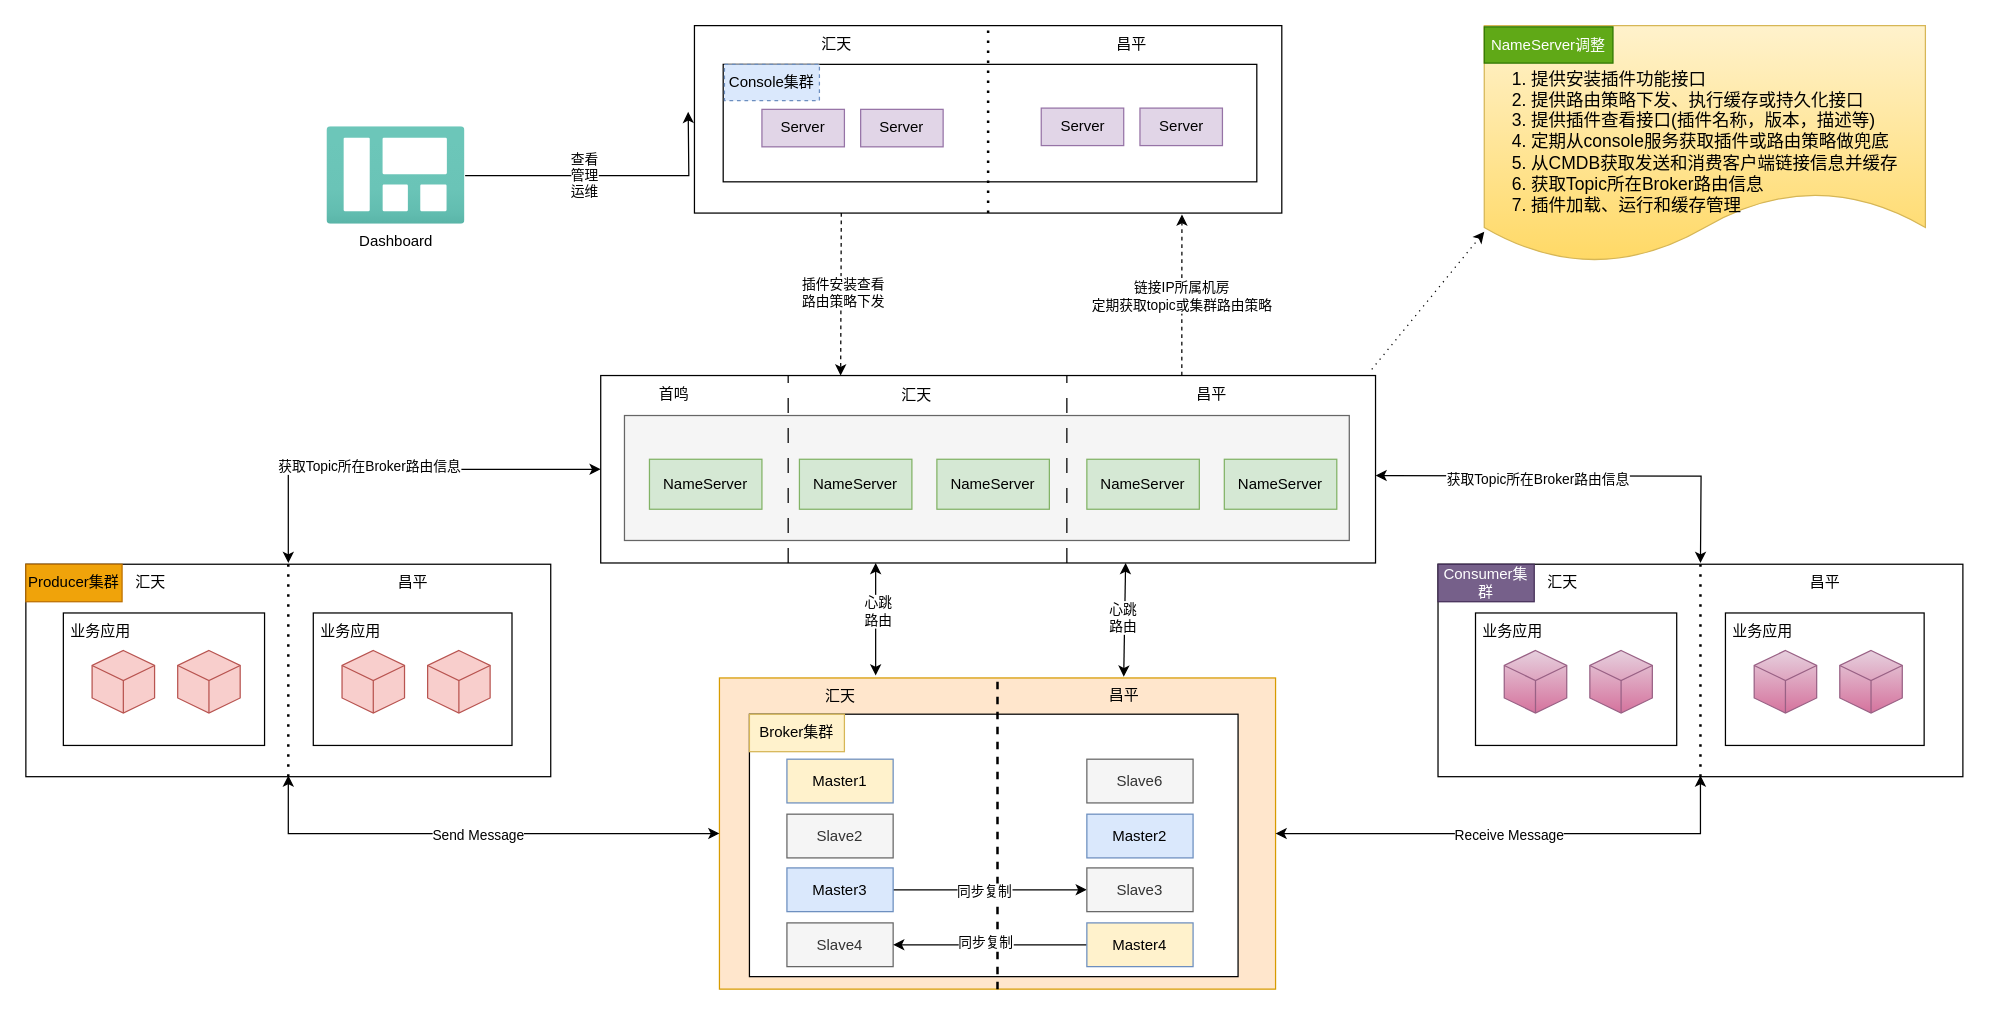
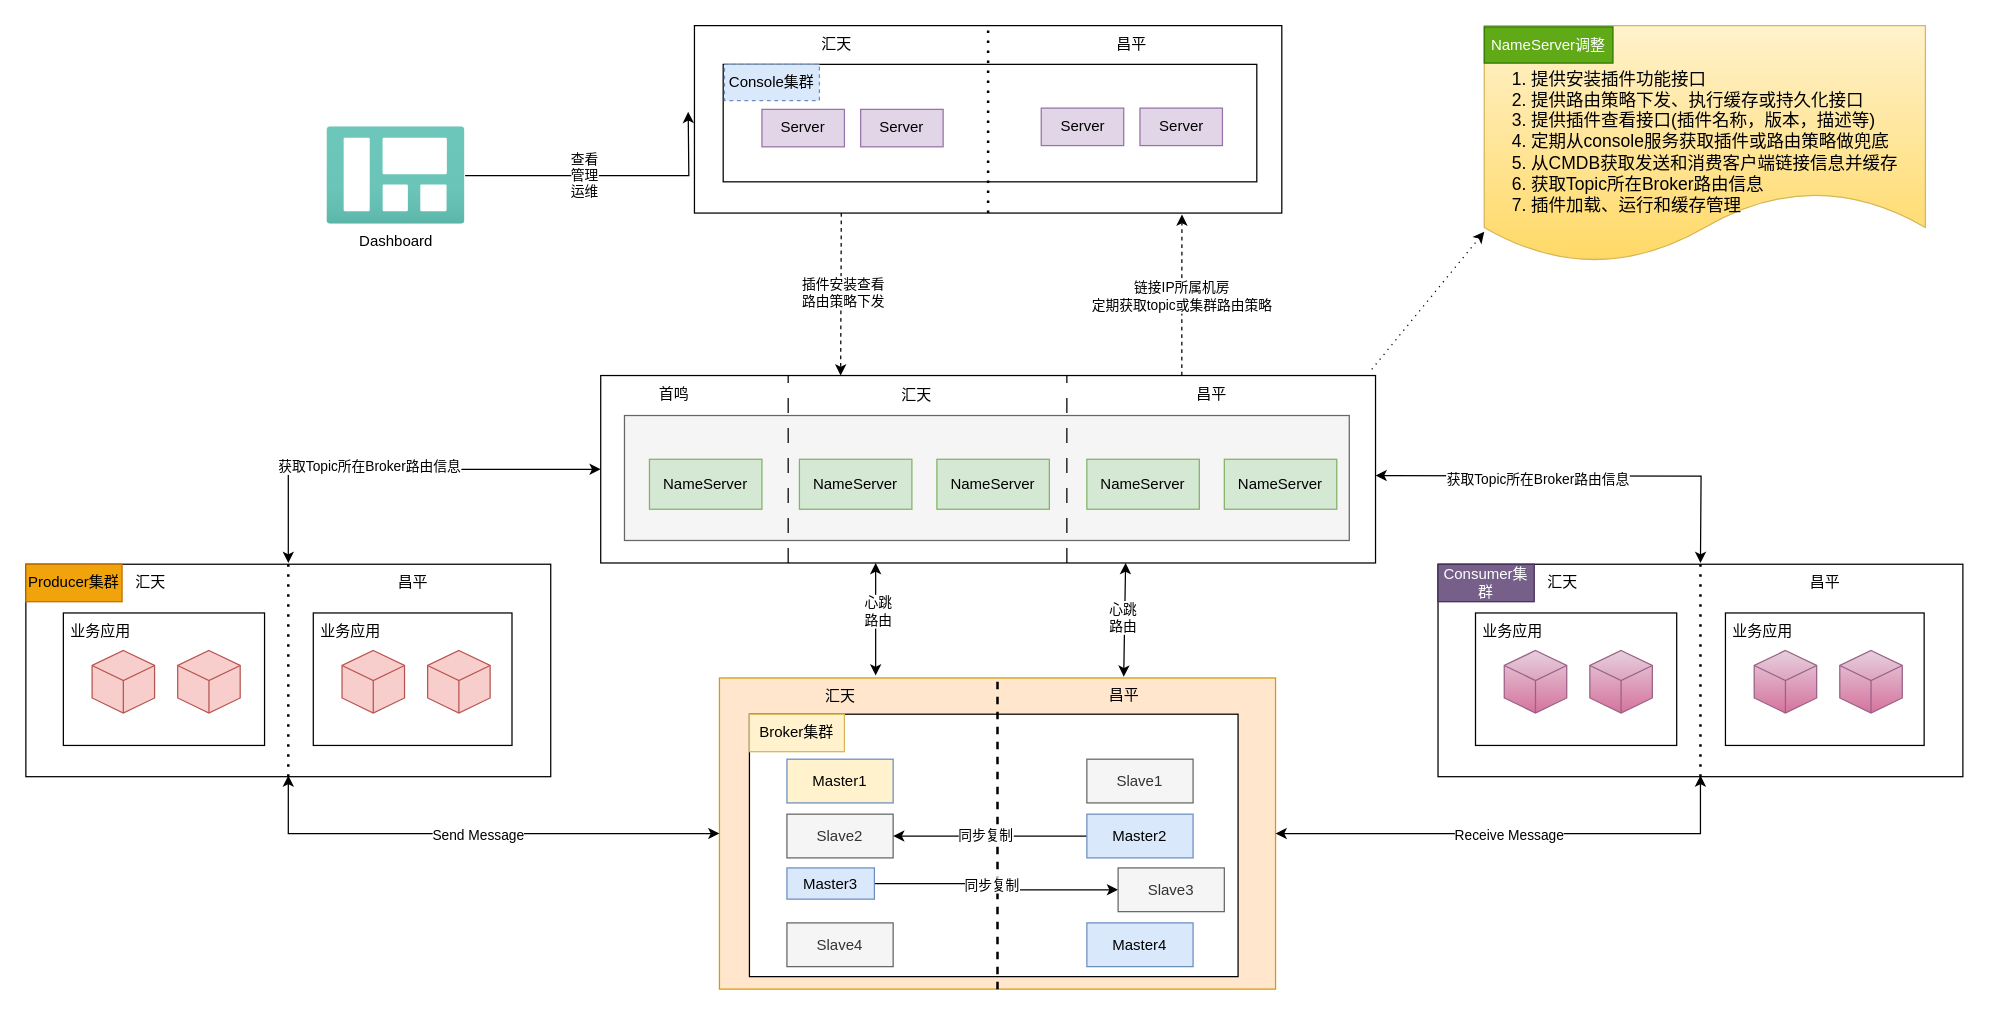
(1140, 782) -> (1140, 782)
none -> (994, 836)
(840, 890) -> (831, 884)
(1140, 890) -> (1171, 890)
(994, 945) -> none
(1140, 945) -> (1140, 945)
